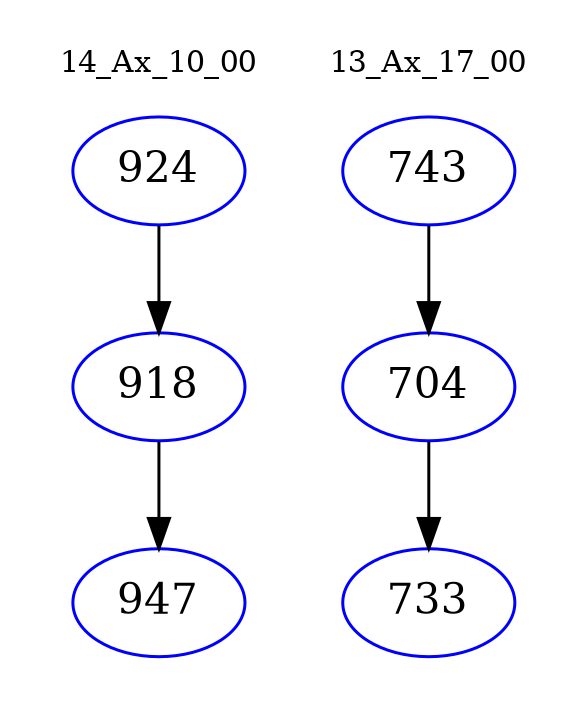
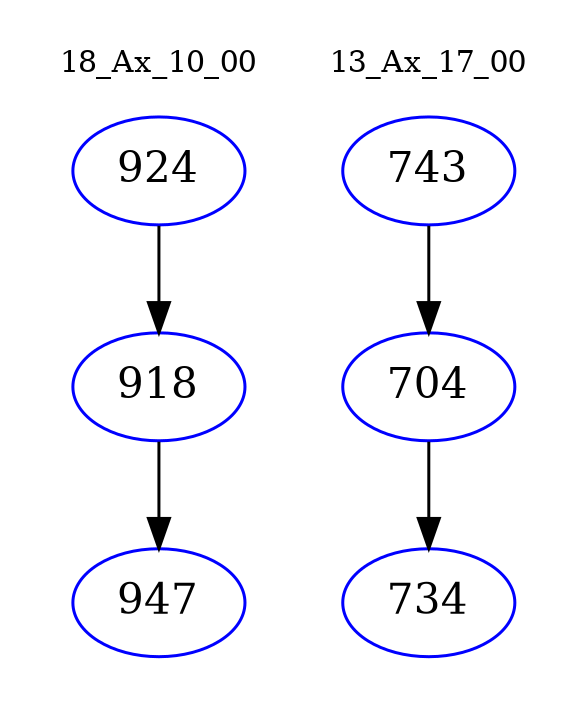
(159, 64) -> (159, 64)
(429, 603) -> (429, 603)
